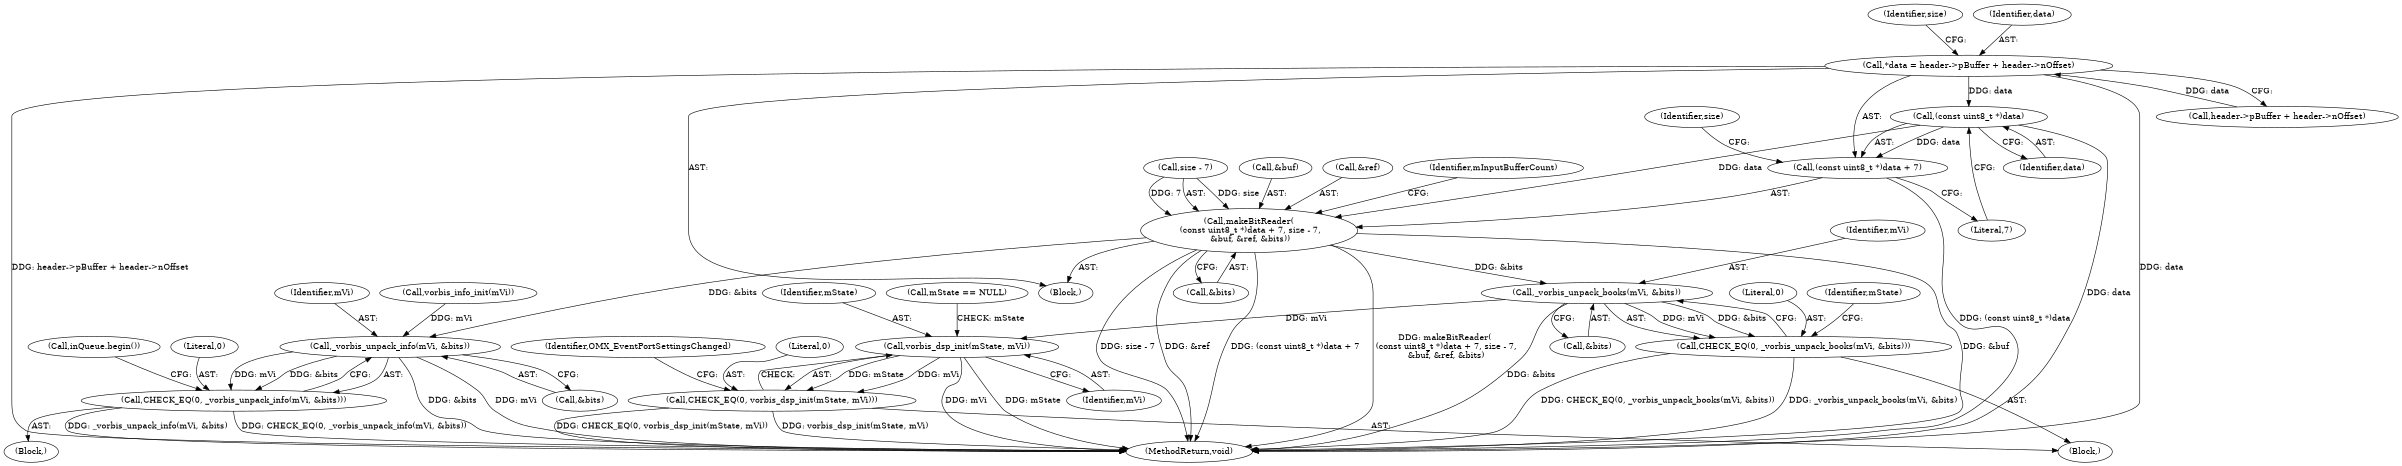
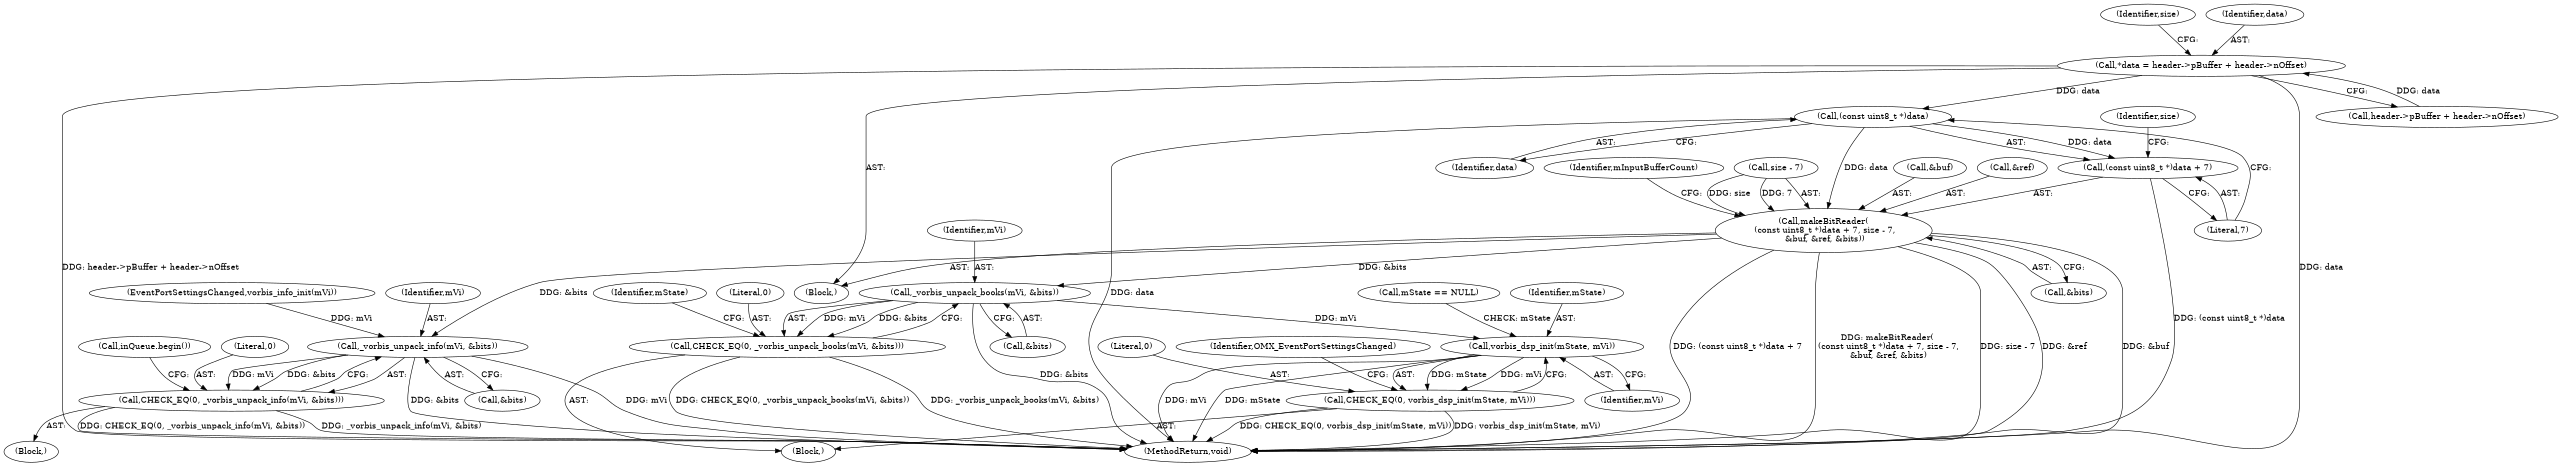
(1866, 102) -> (2220, 196)
(458, 293) -> (232, 293)
(780, 375) -> (1558, 375)
